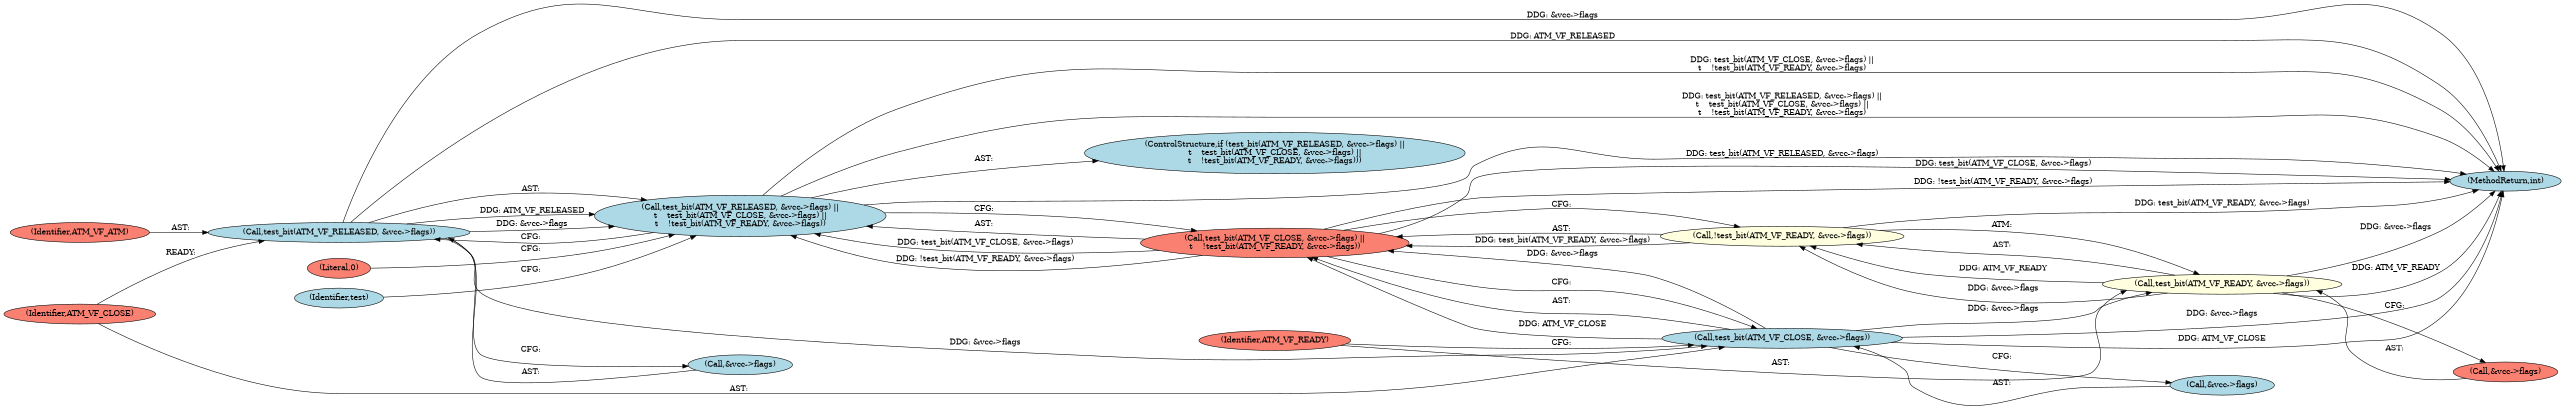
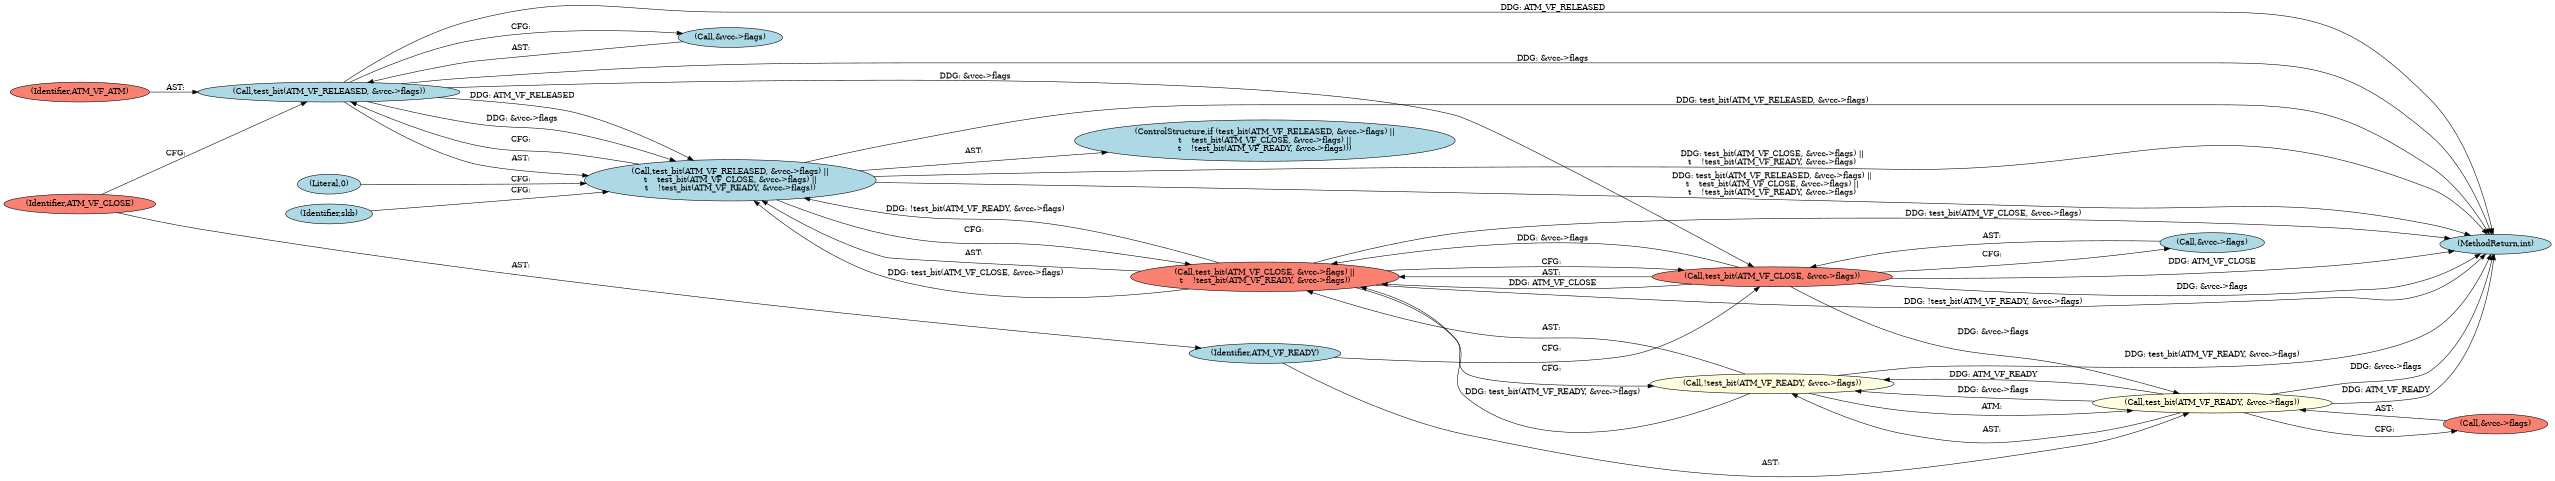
(182, 253) -> (177, 154)
(339, 268) -> (329, 184)
(339, 298) -> (329, 214)
(1782, 338) -> (1772, 277)
(1275, 341) -> (1265, 353)
(904, 393) -> (655, 292)
